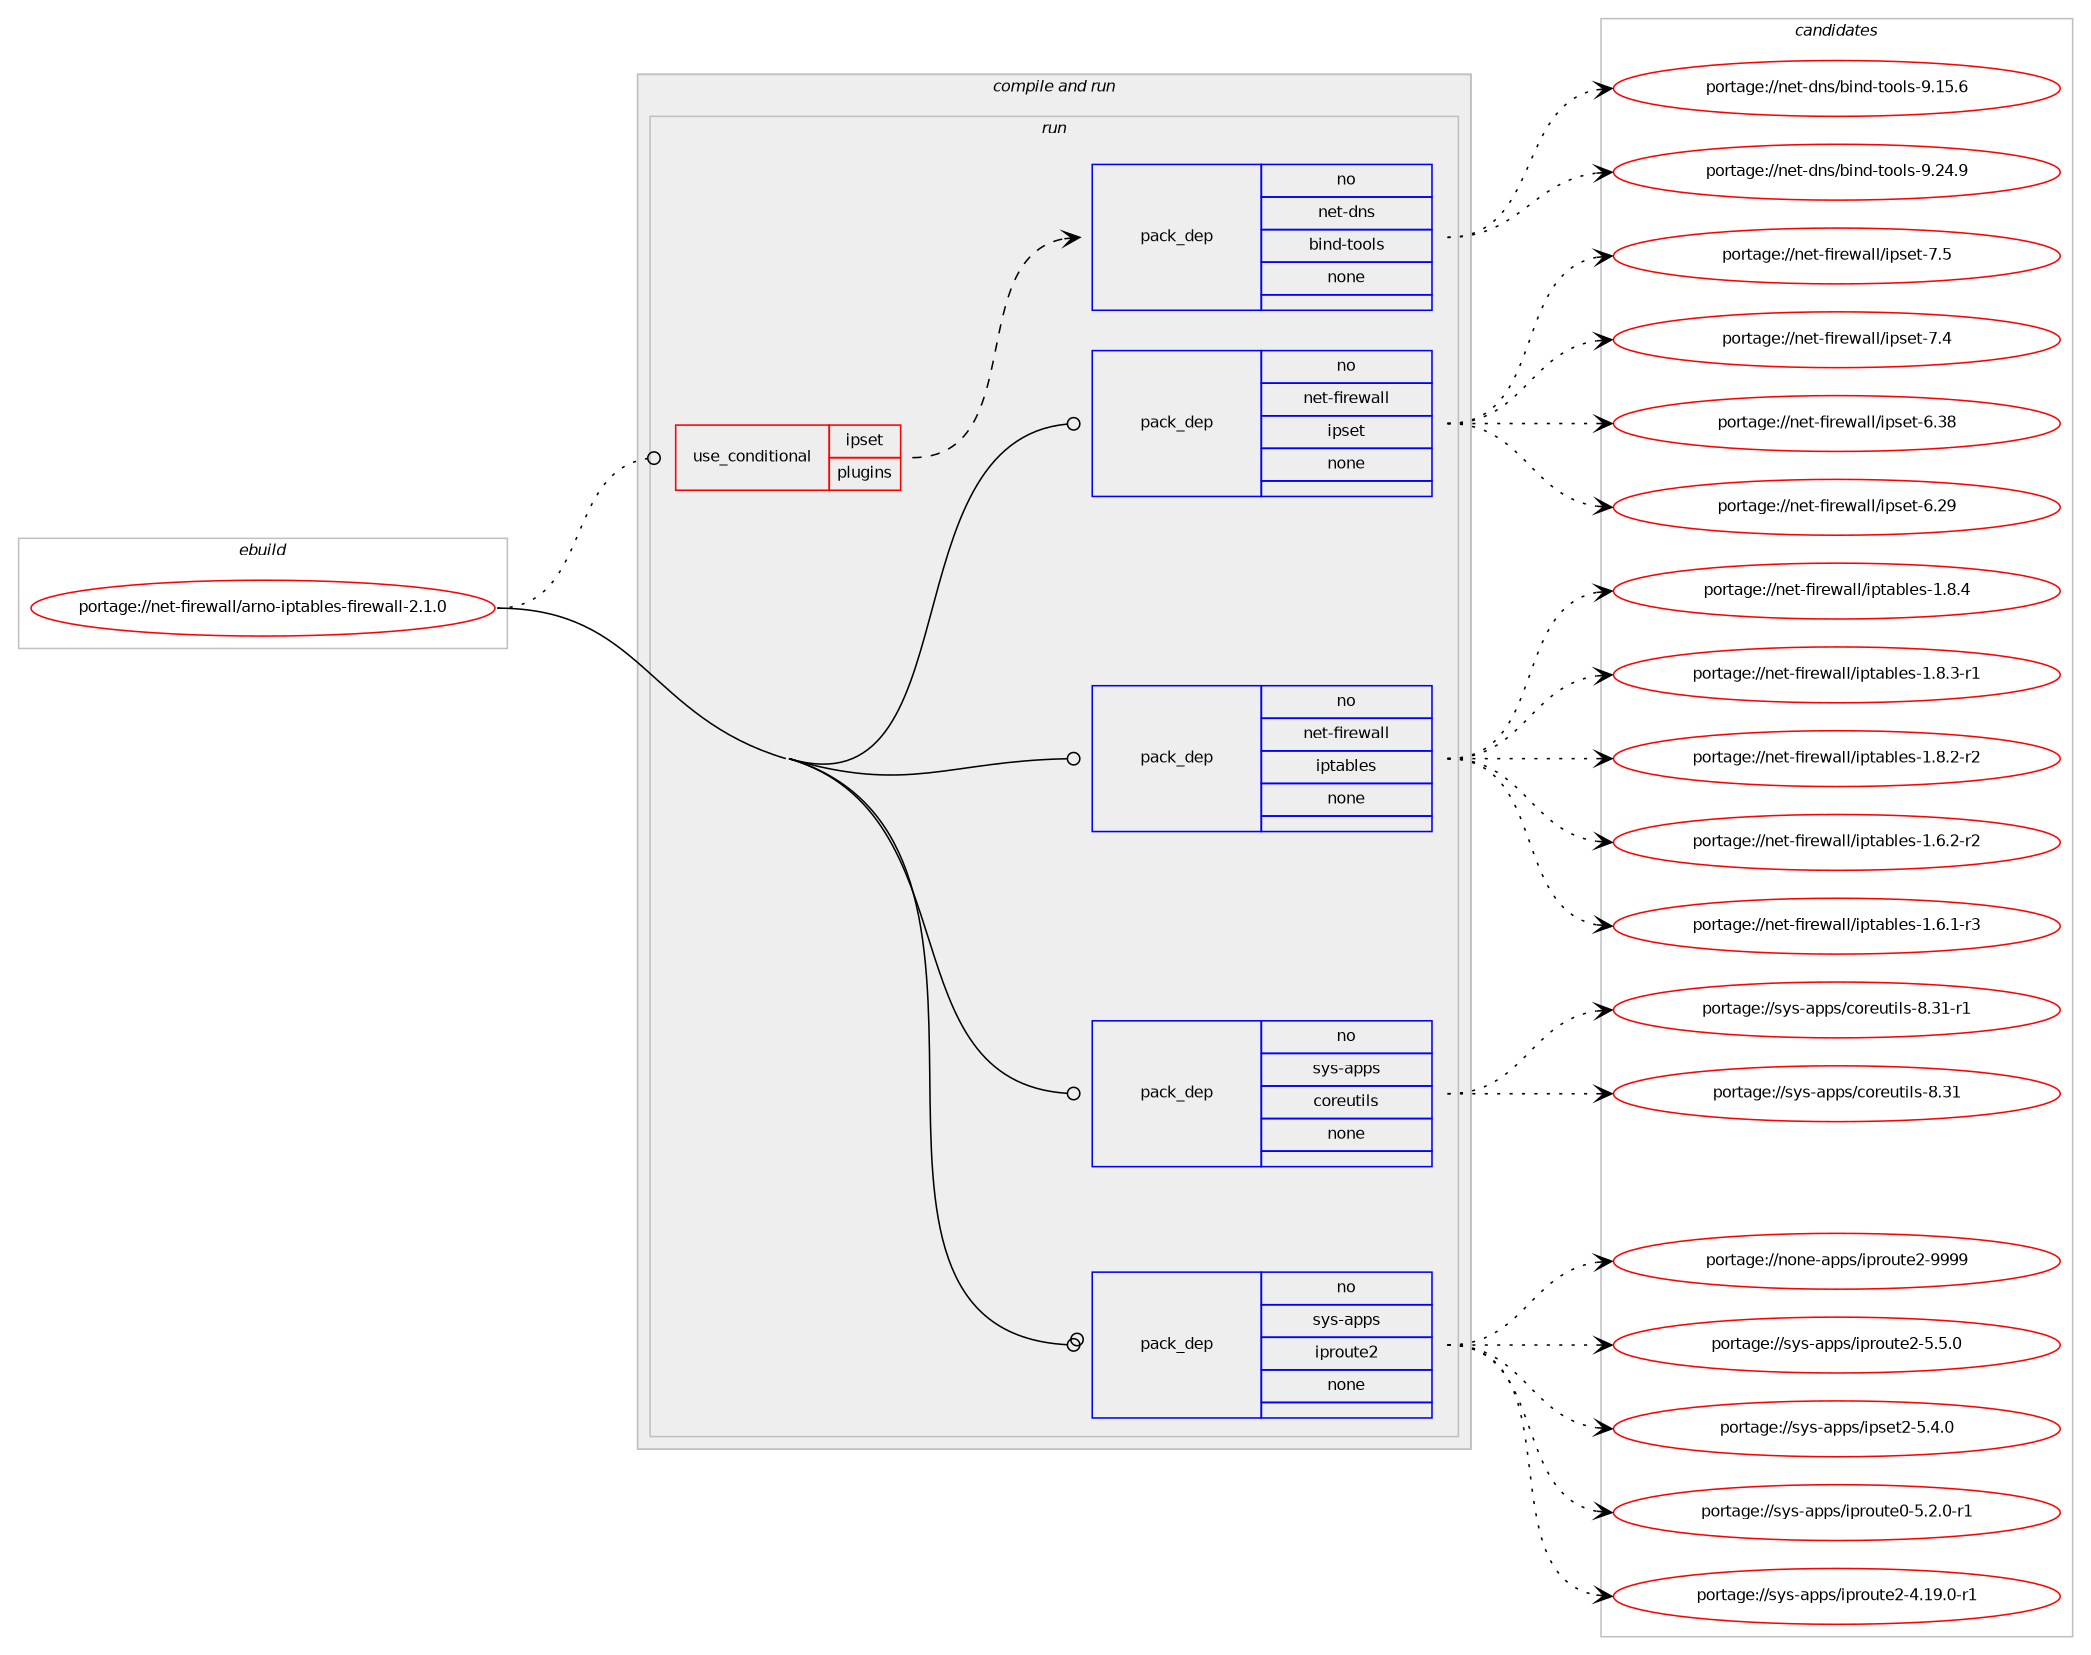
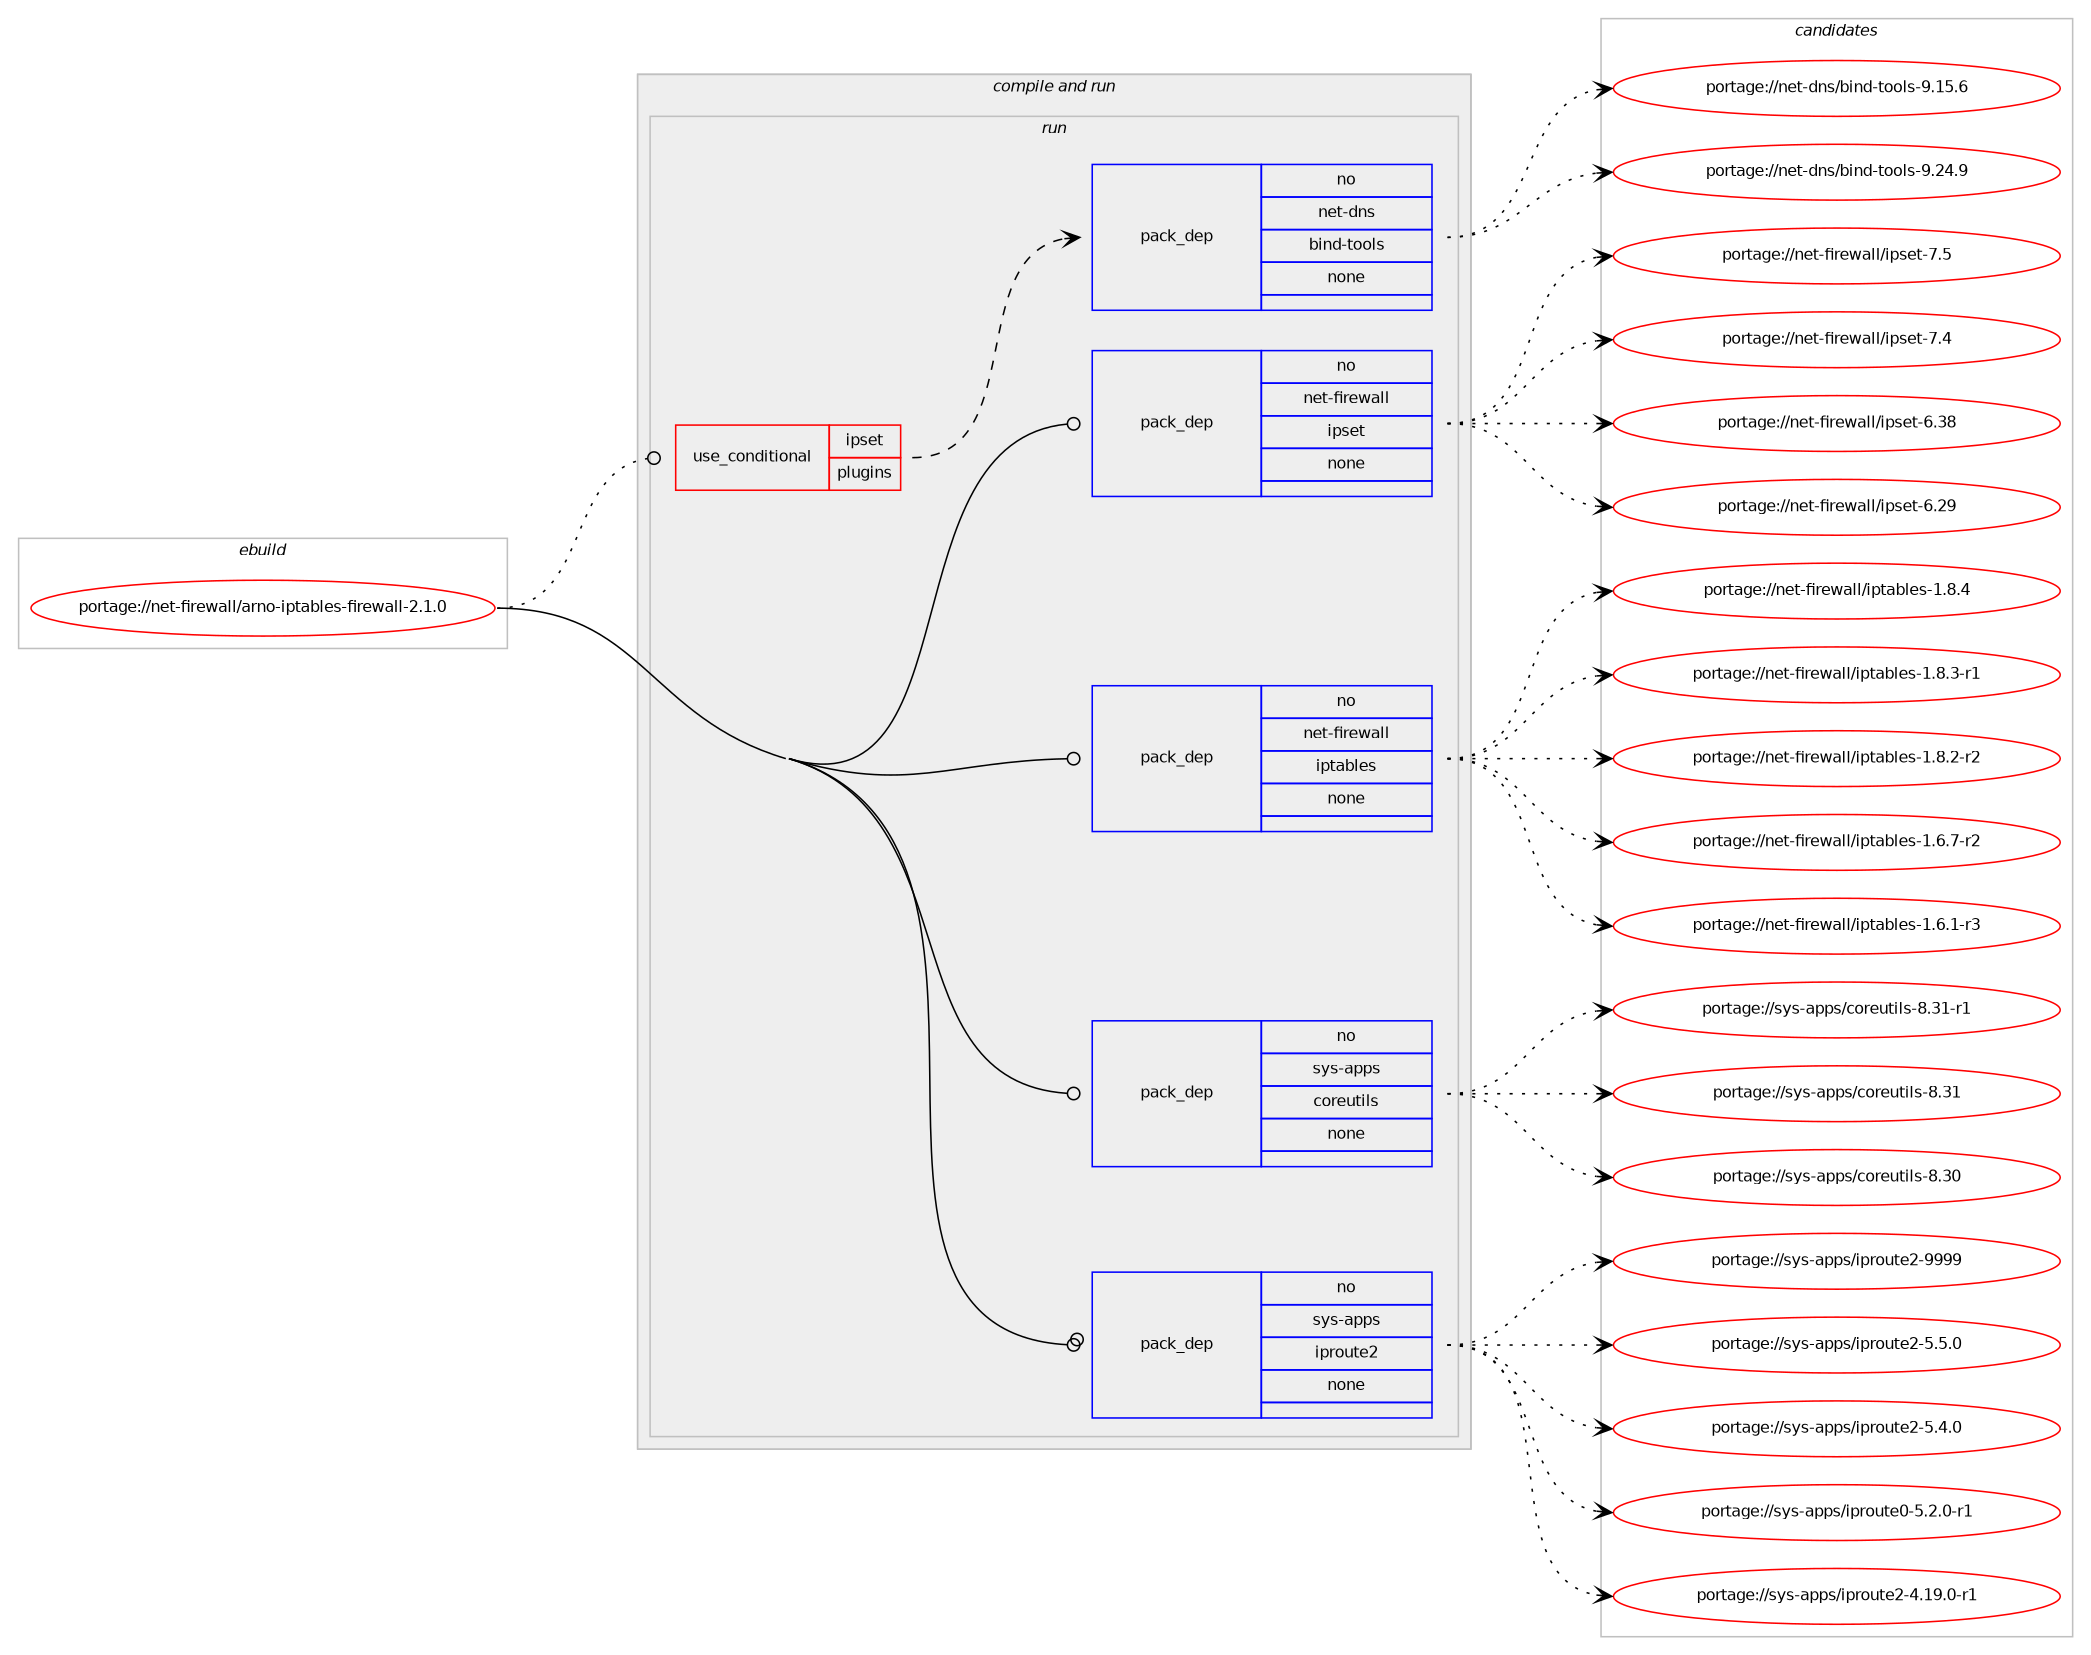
(1837, 842) -> (1837, 842)
none -> (1837, 1178)
(1837, 1261) -> (1837, 1261)
(1837, 1429) -> (1837, 1429)
